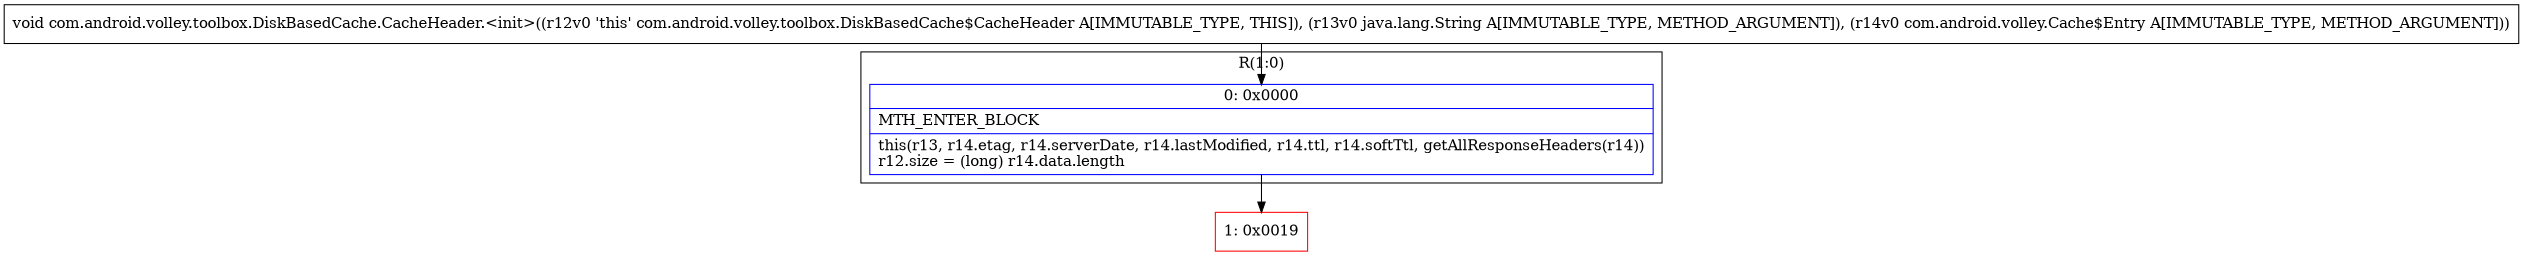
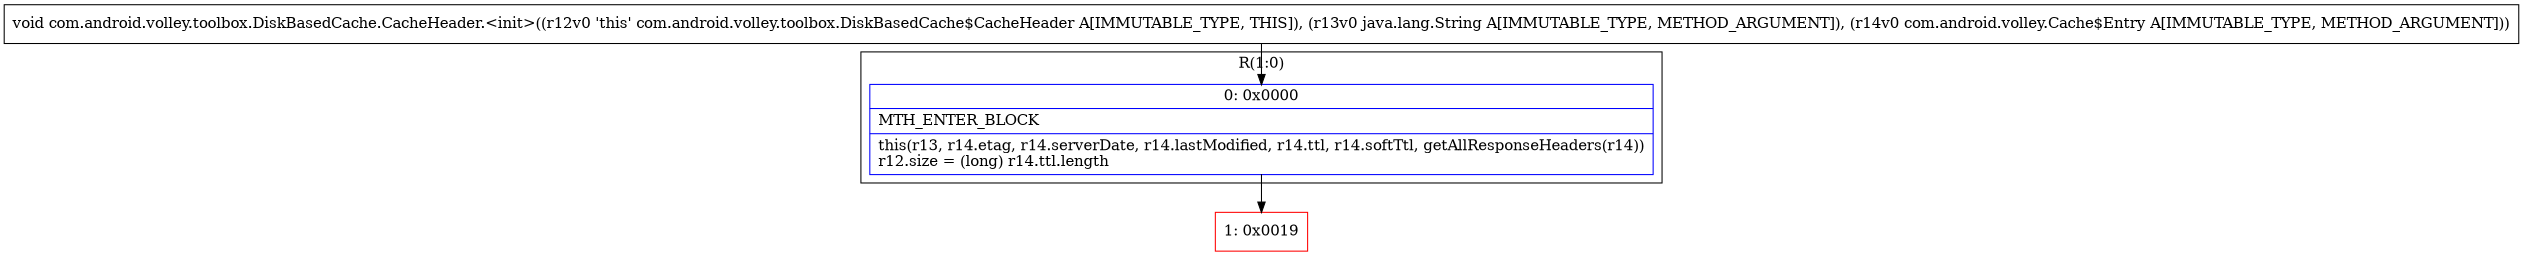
(1001, 161) -> (994, 161)
